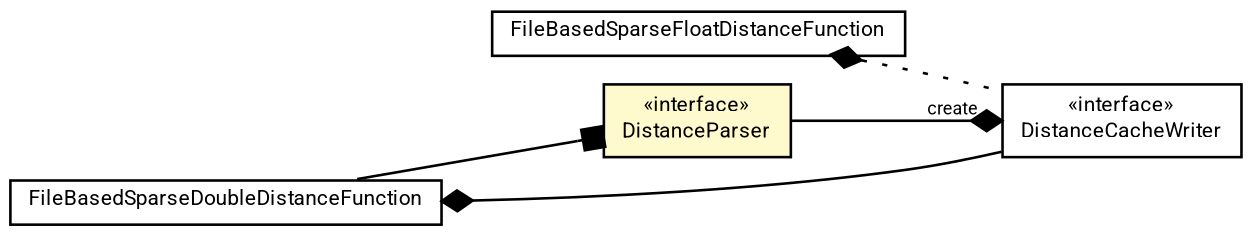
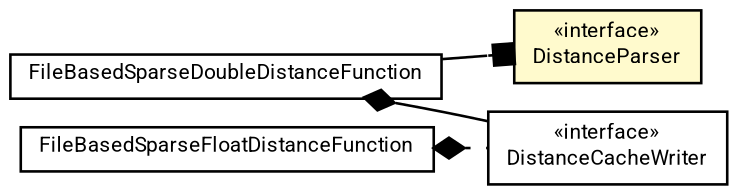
(881, 121) -> none
